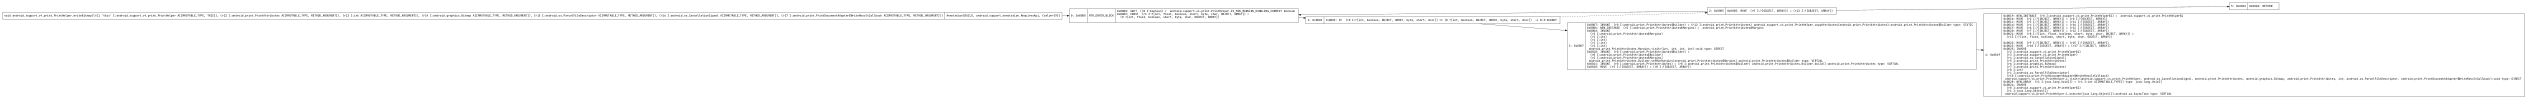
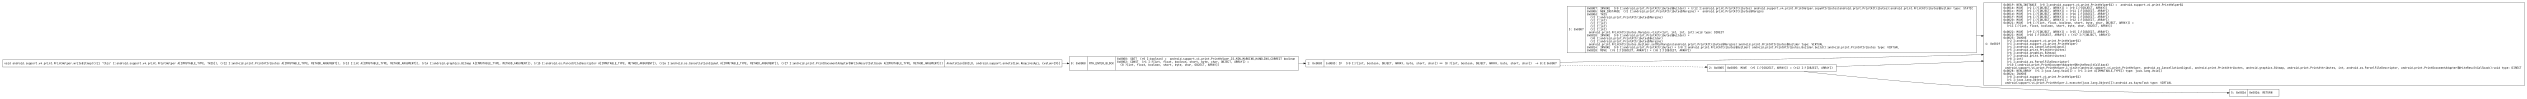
(1504, 13) -> (1909, 64)
(1523, 27) -> (1771, 59)
(1600, 31) -> (1599, 14)
